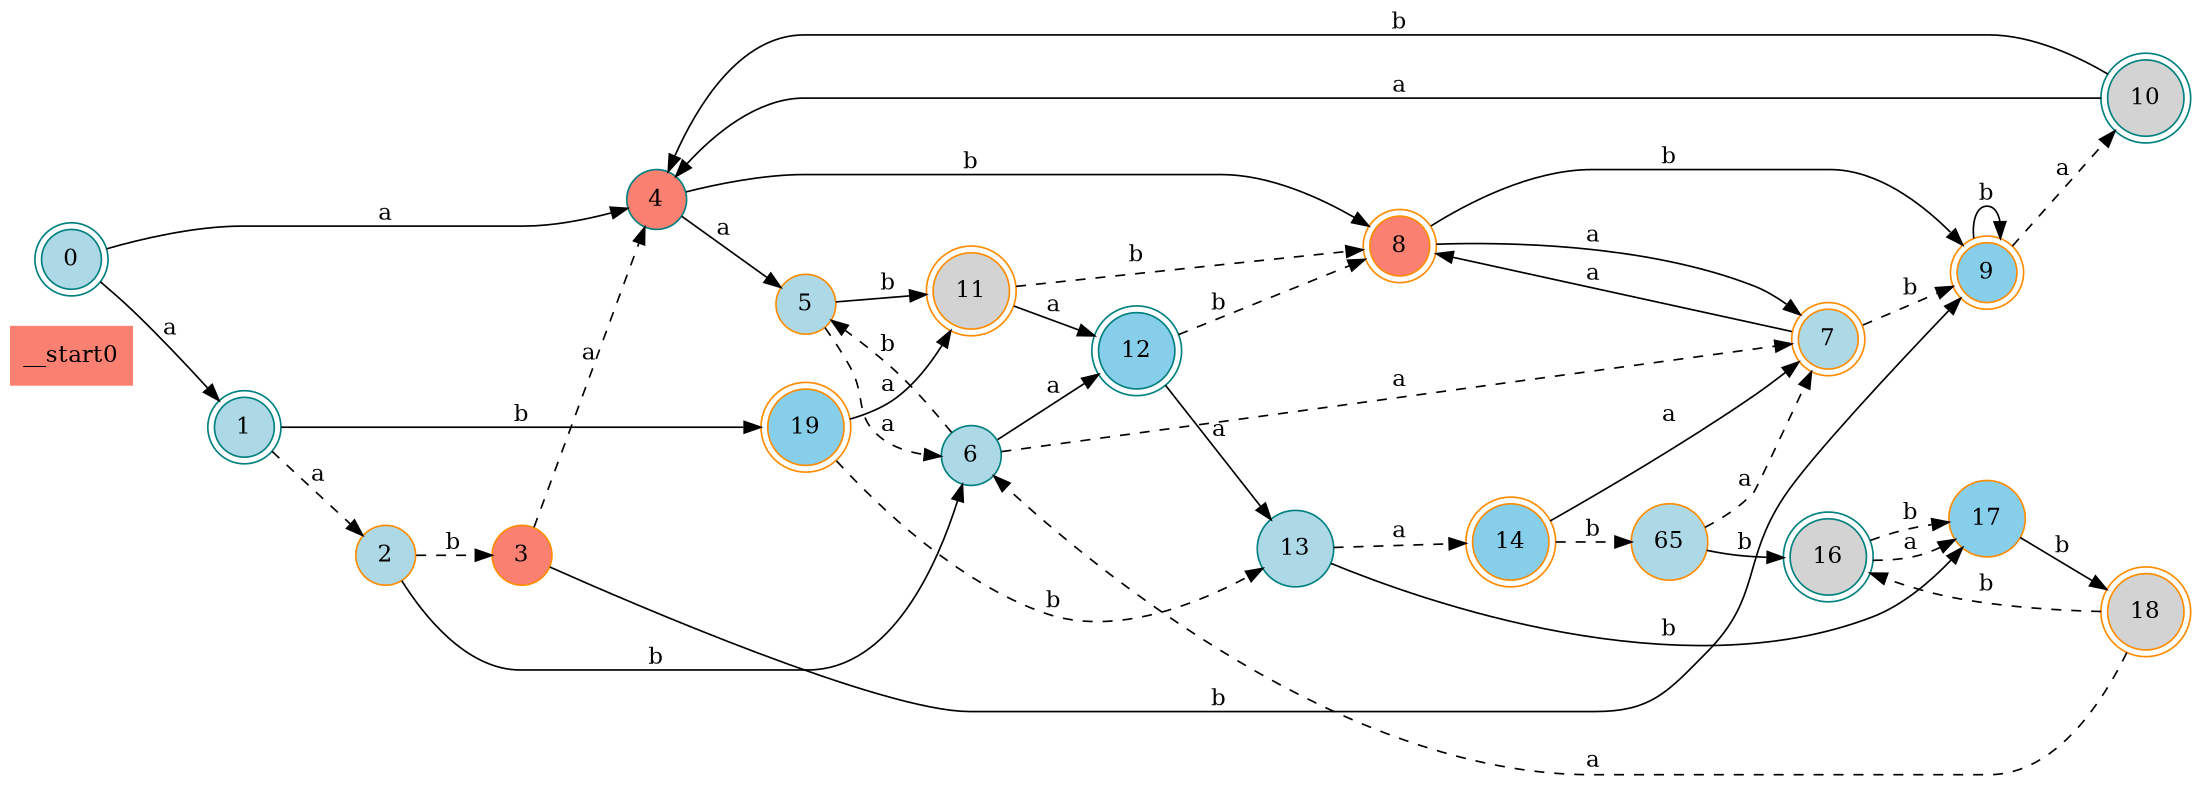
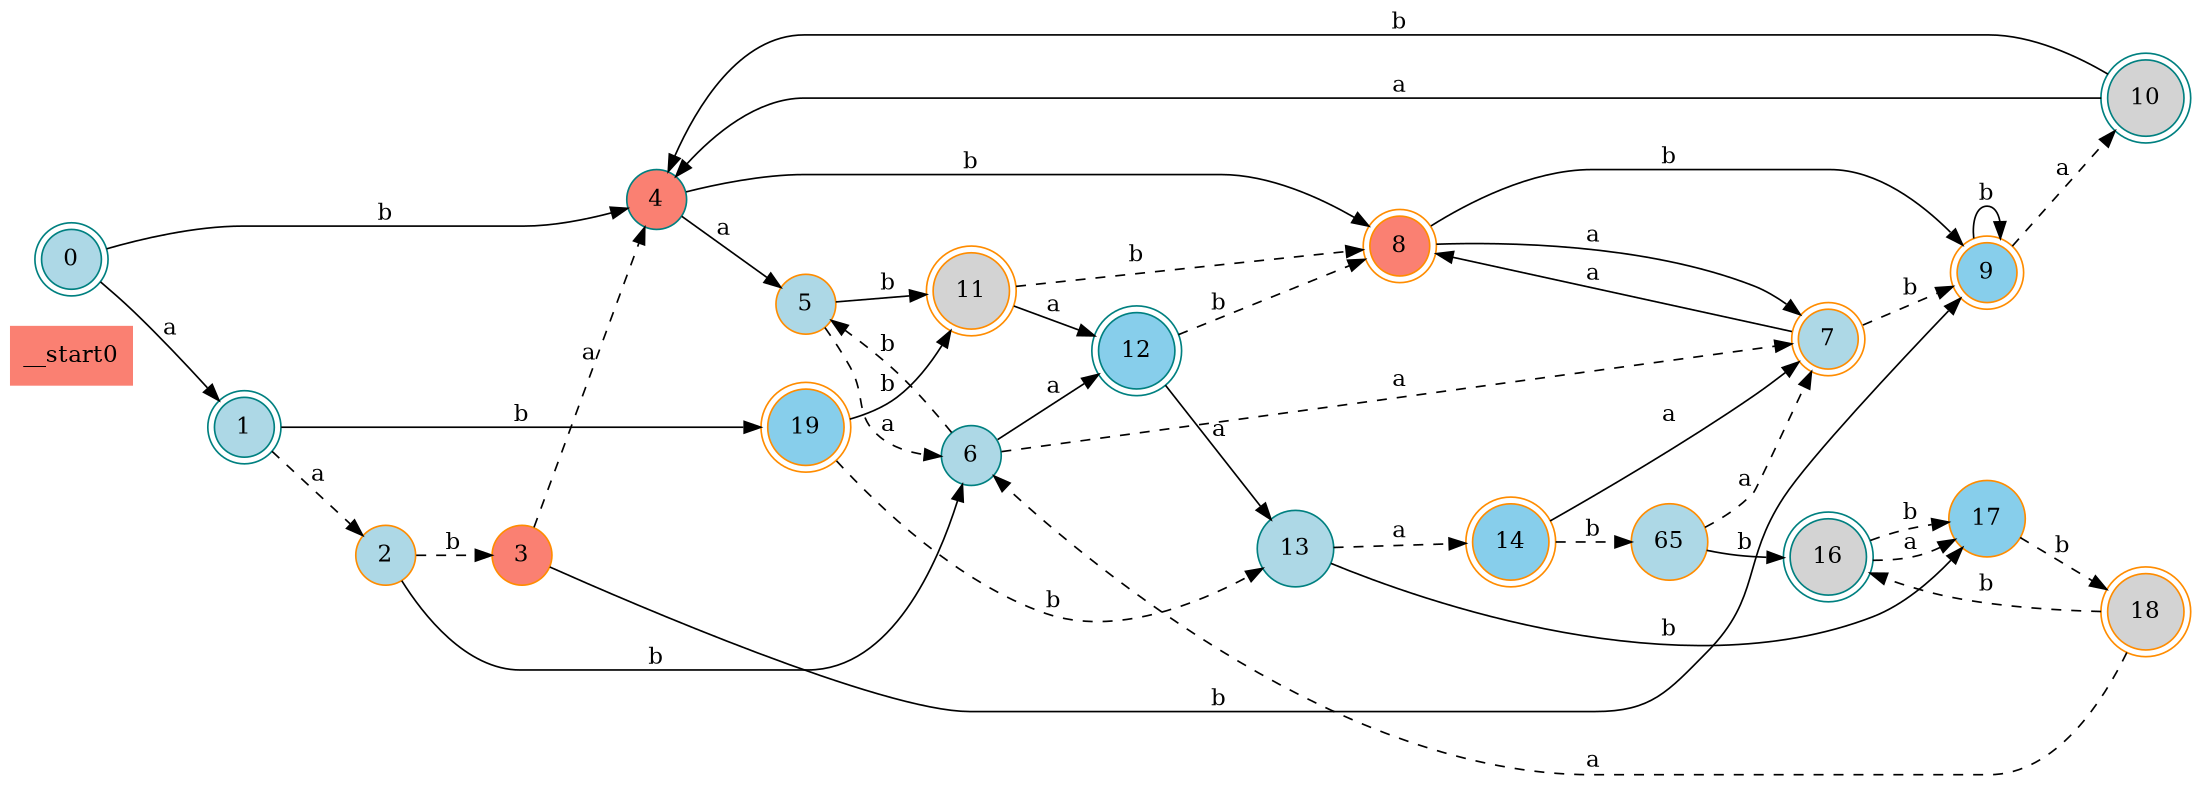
(386, 214) -> (386, 214)
(889, 385) -> (889, 385)
(2056, 559) -> (2056, 559)
